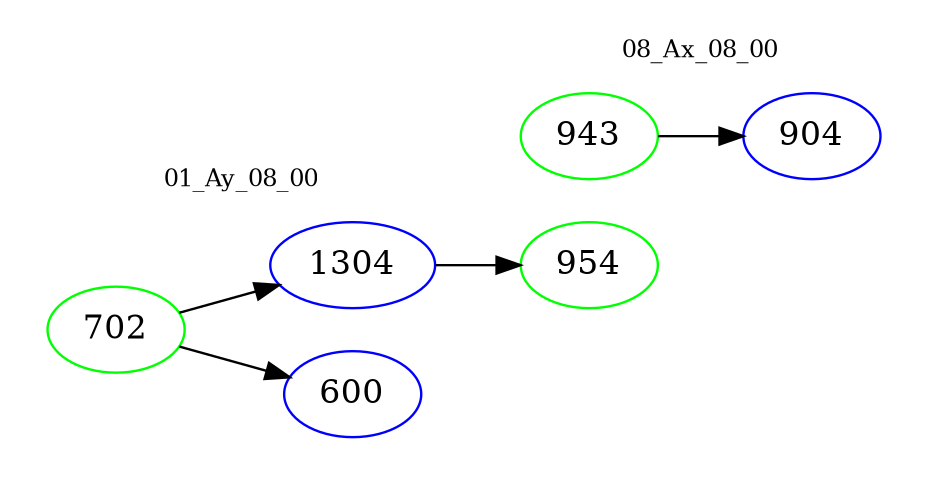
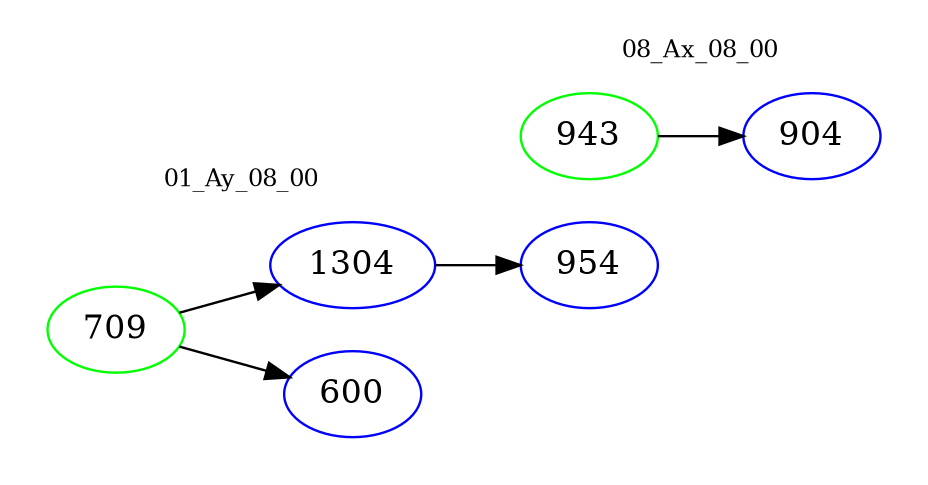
(589, 265) -> (589, 265)
(116, 330) -> (116, 330)
